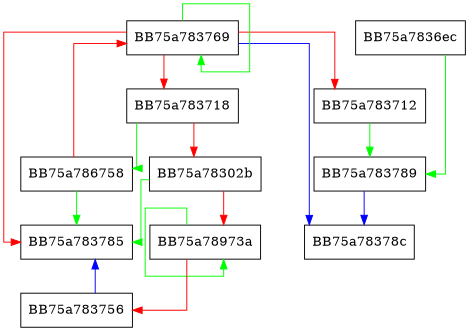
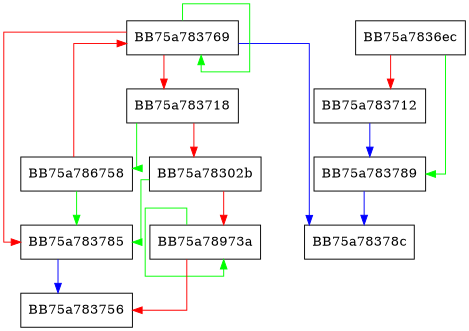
(310, 32) -> (391, 67)
(370, 135) -> (370, 135)
(95, 281) -> (58, 271)
